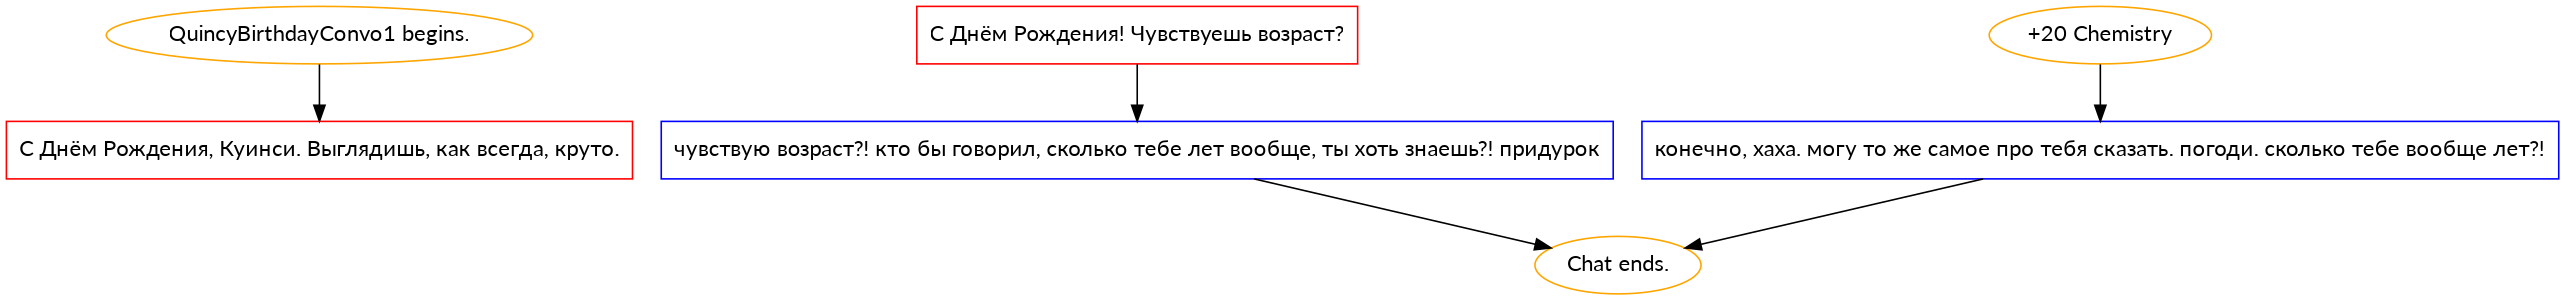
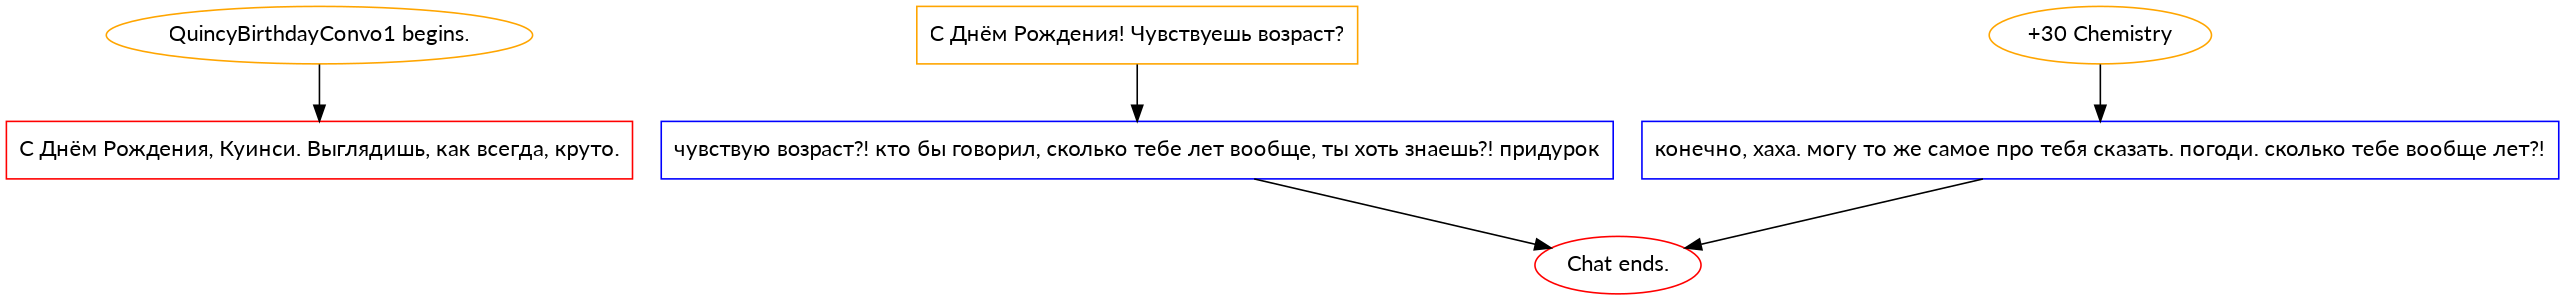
(1137, 35) -> (1137, 35)
(2100, 35) -> (2100, 35)
(1618, 265) -> (1618, 265)
